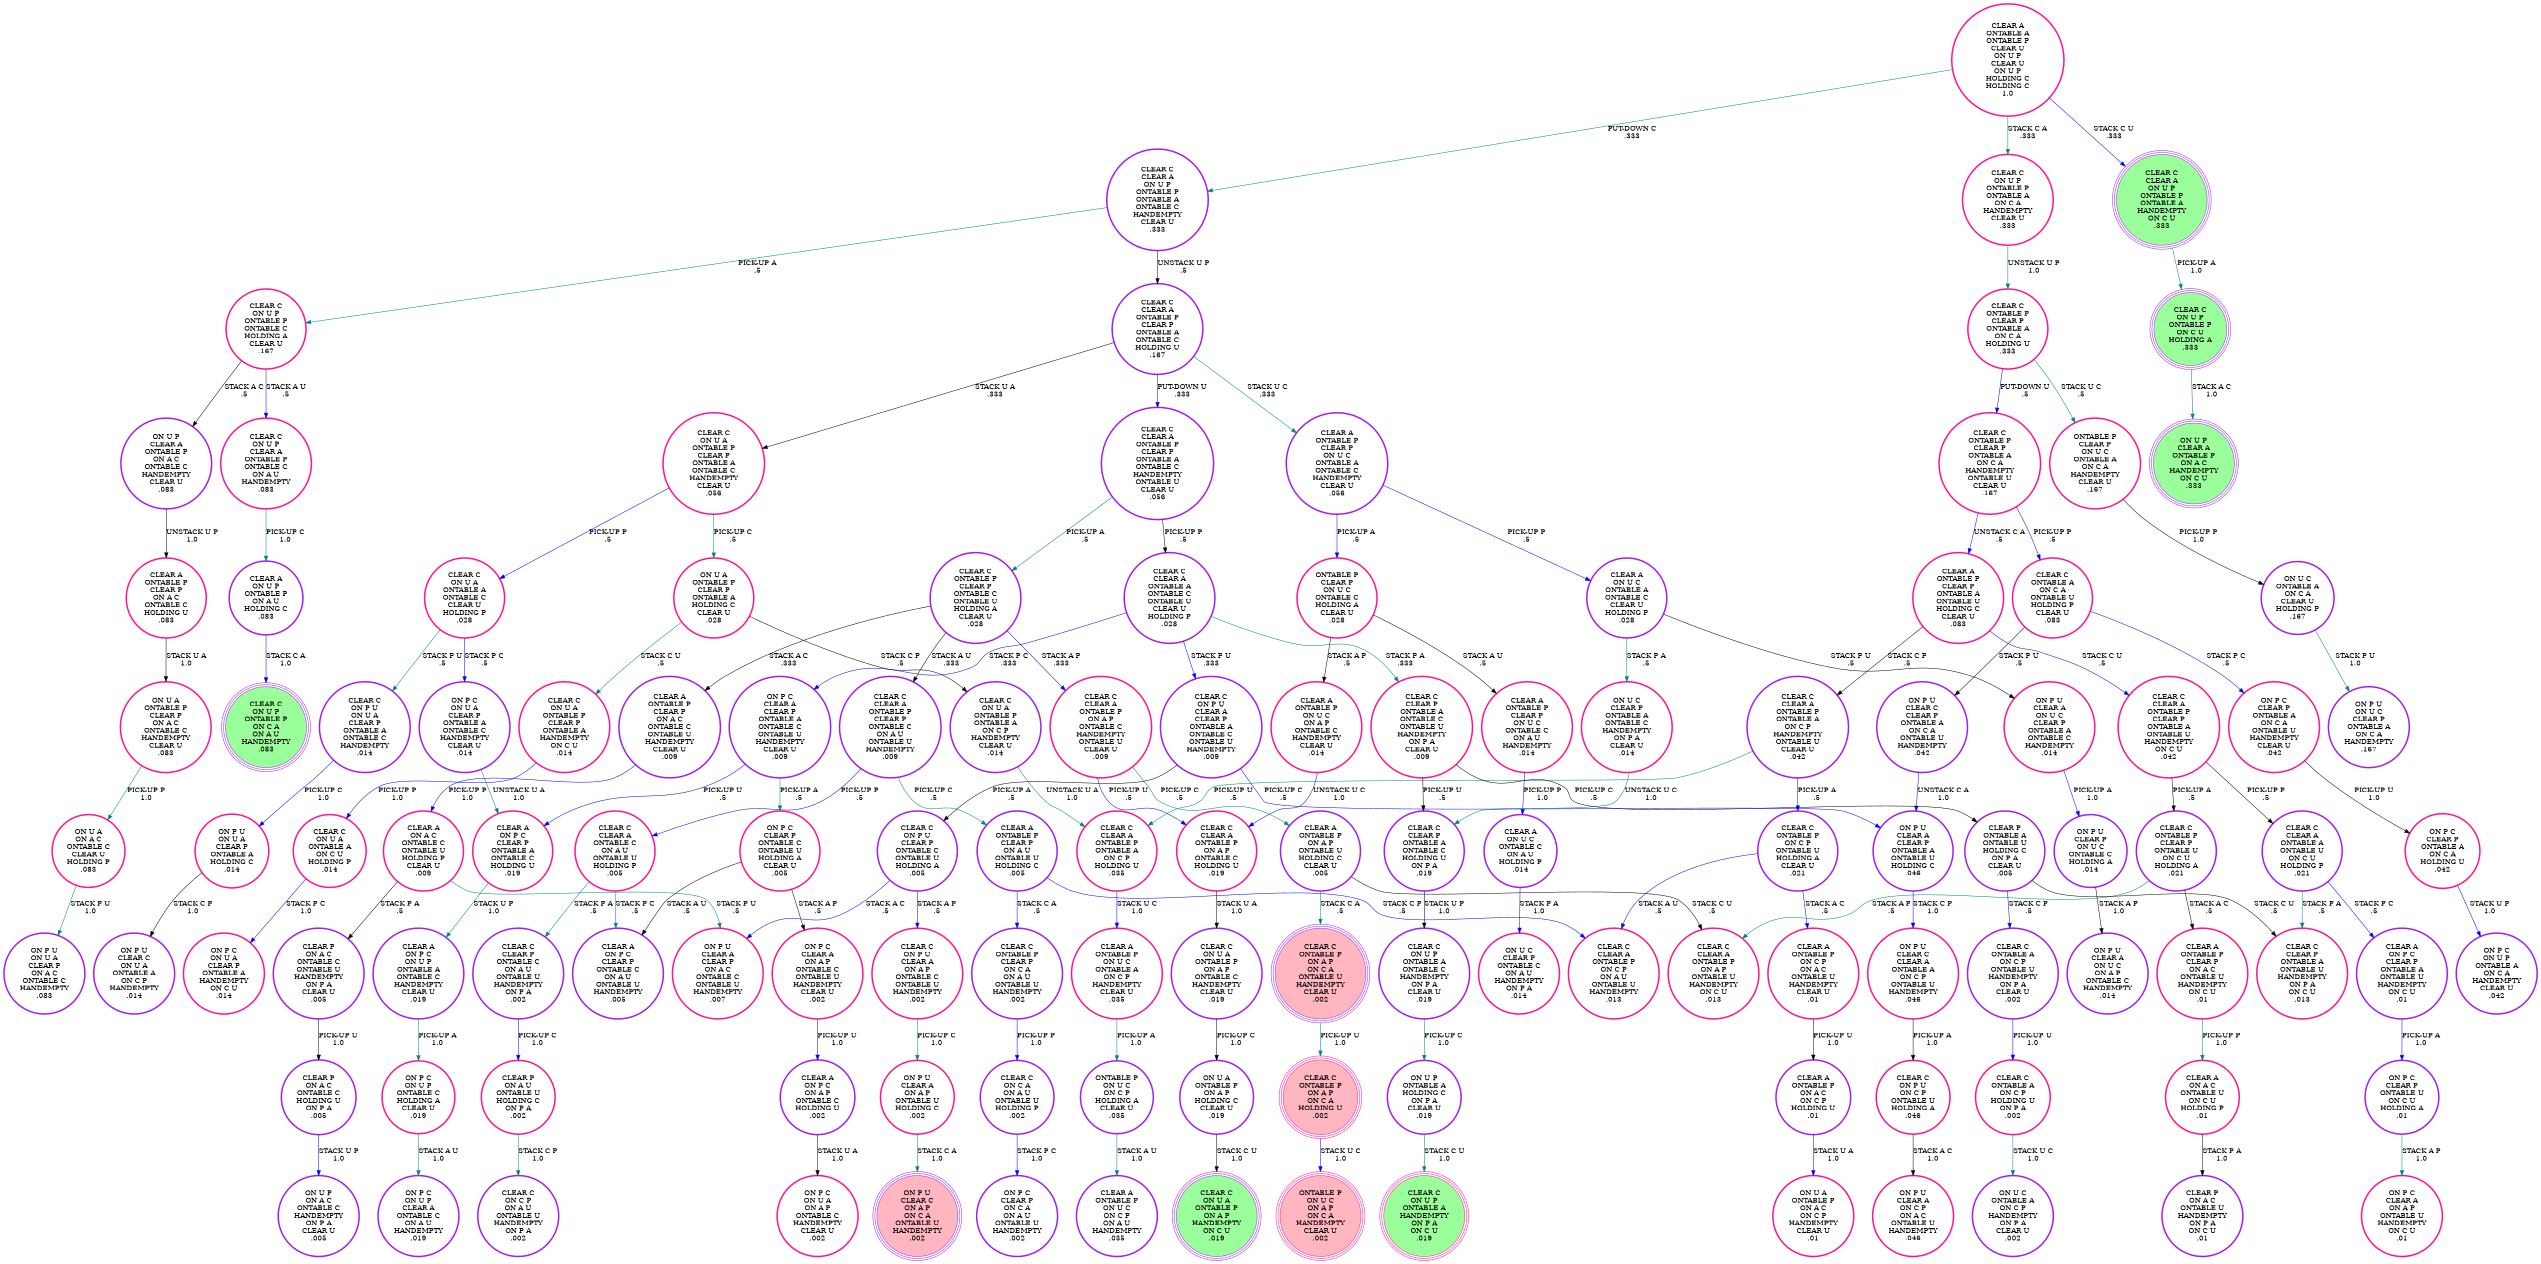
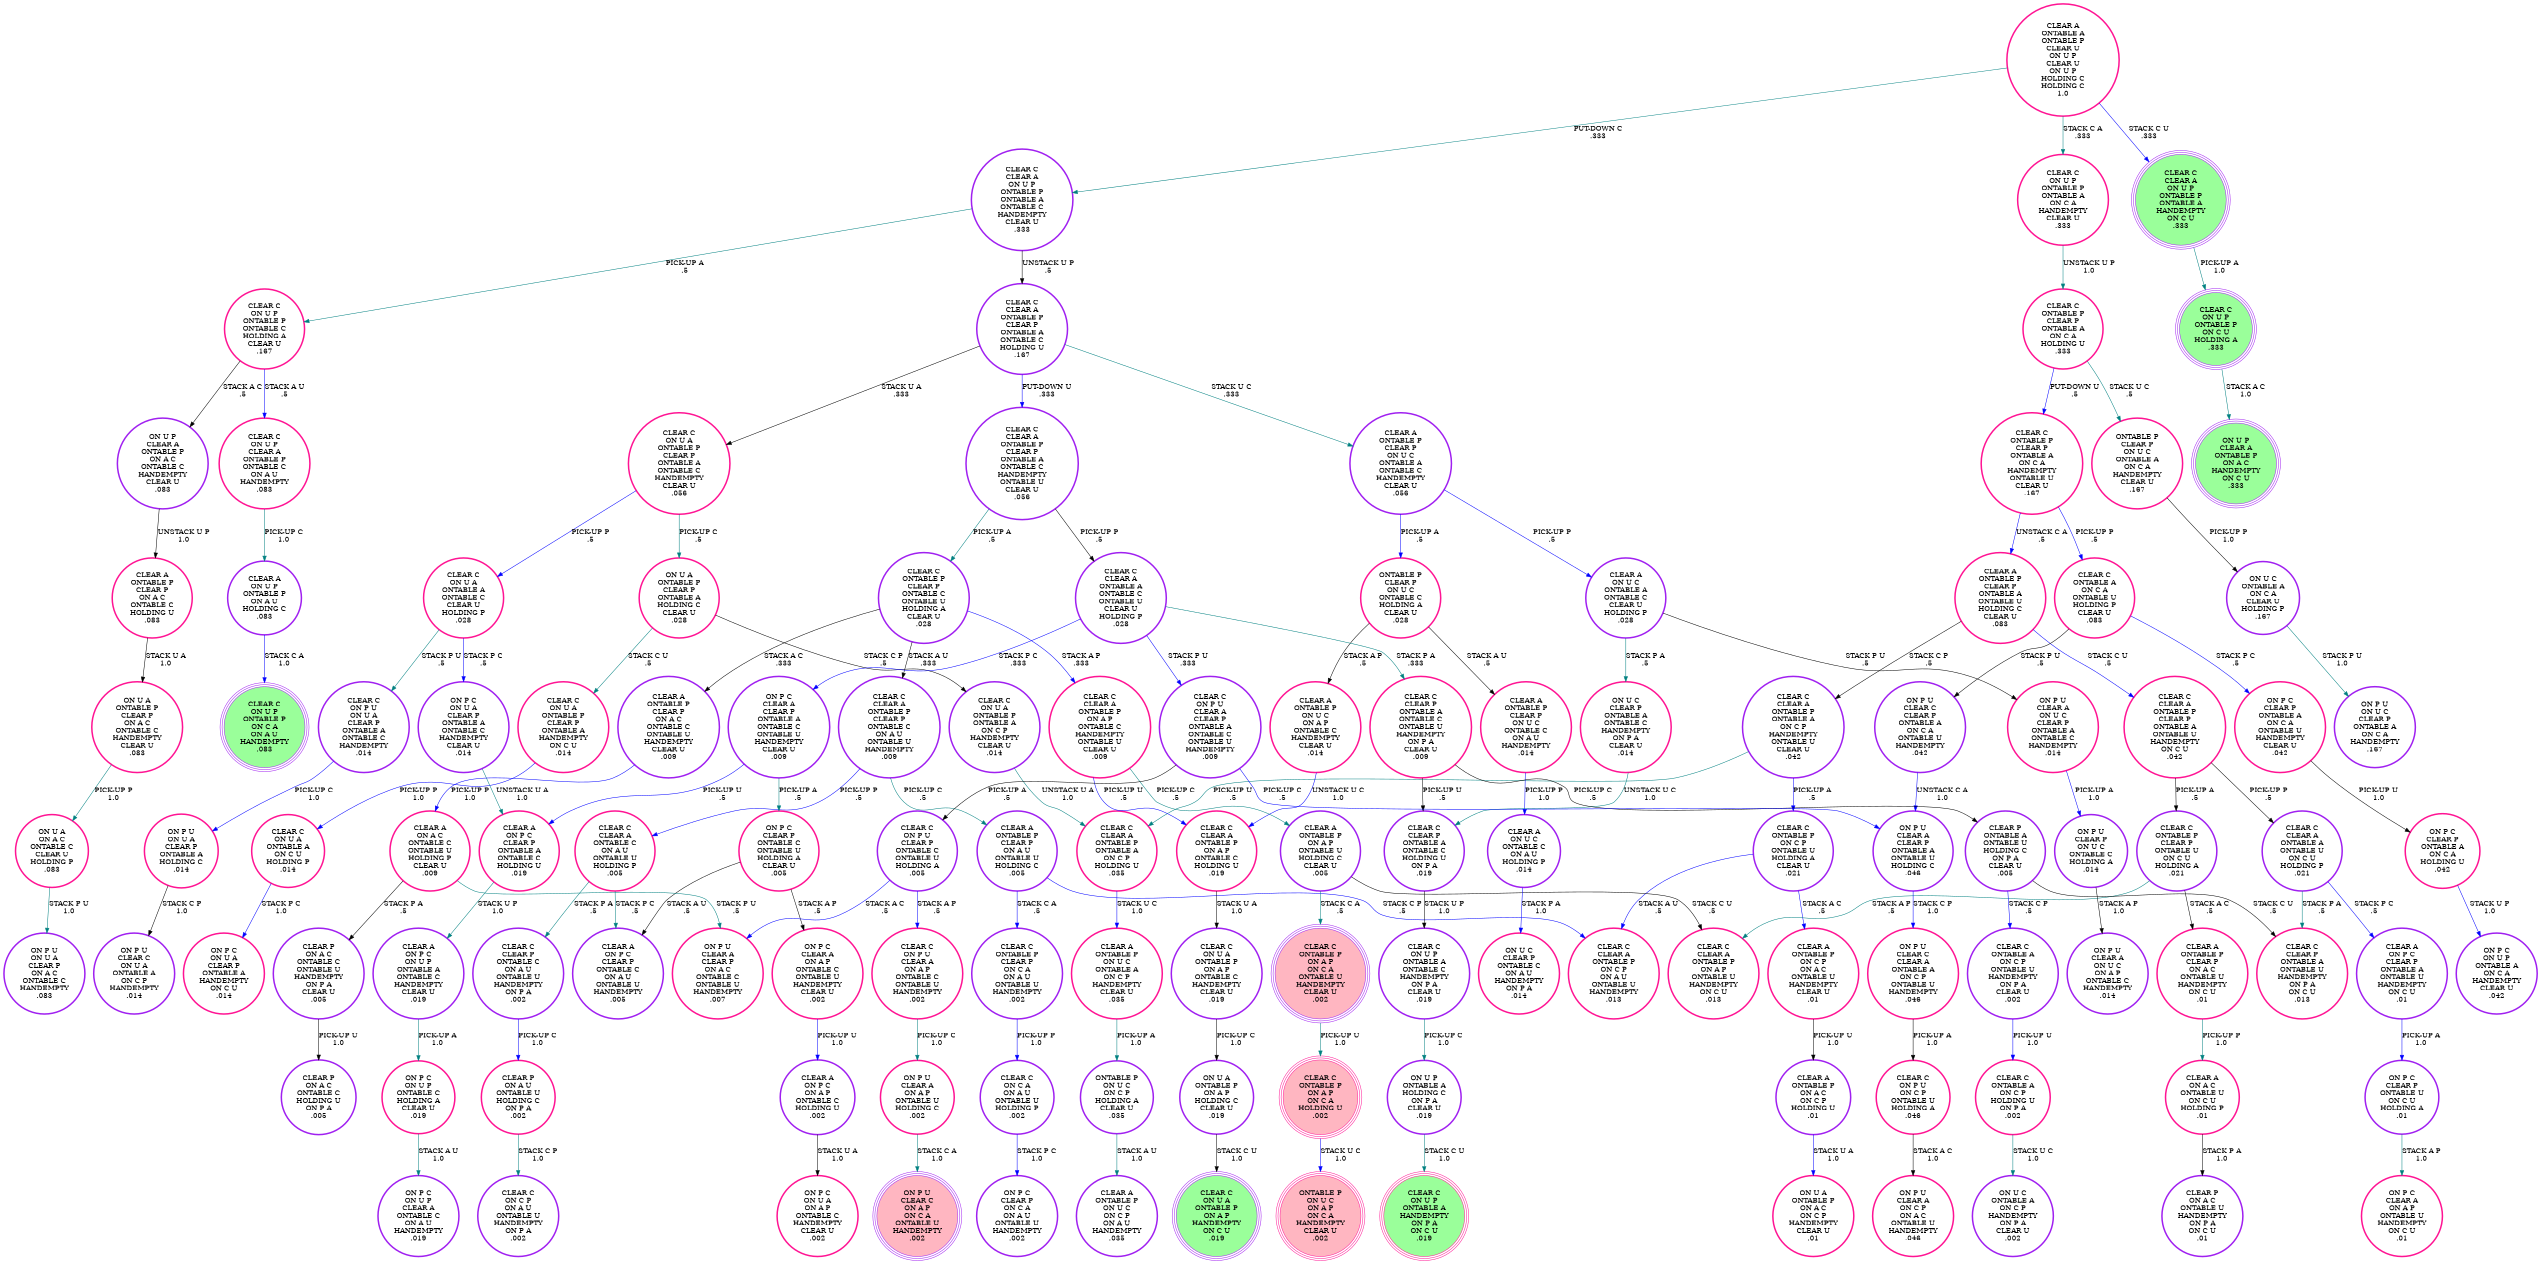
(319, 1216) -> none
